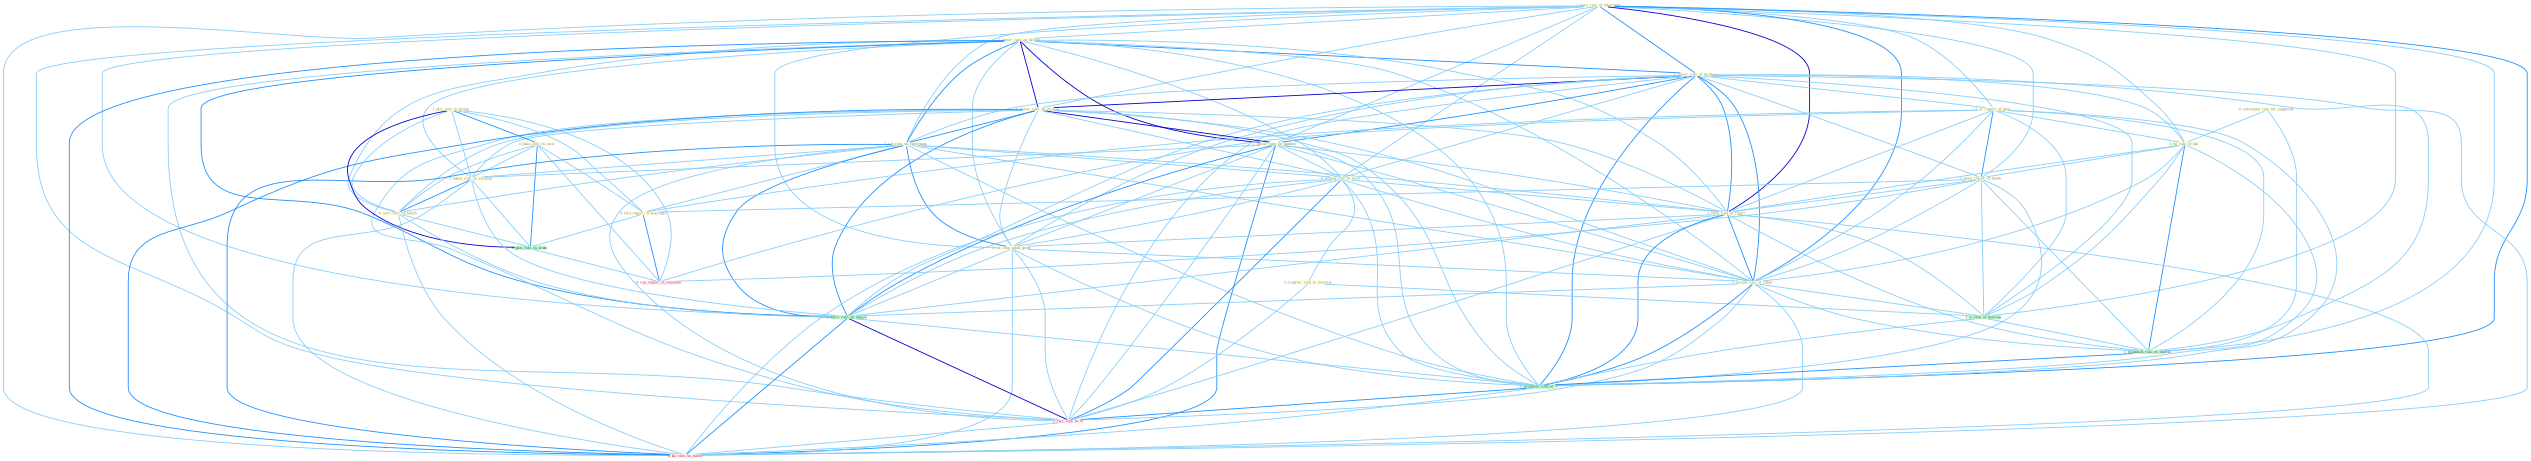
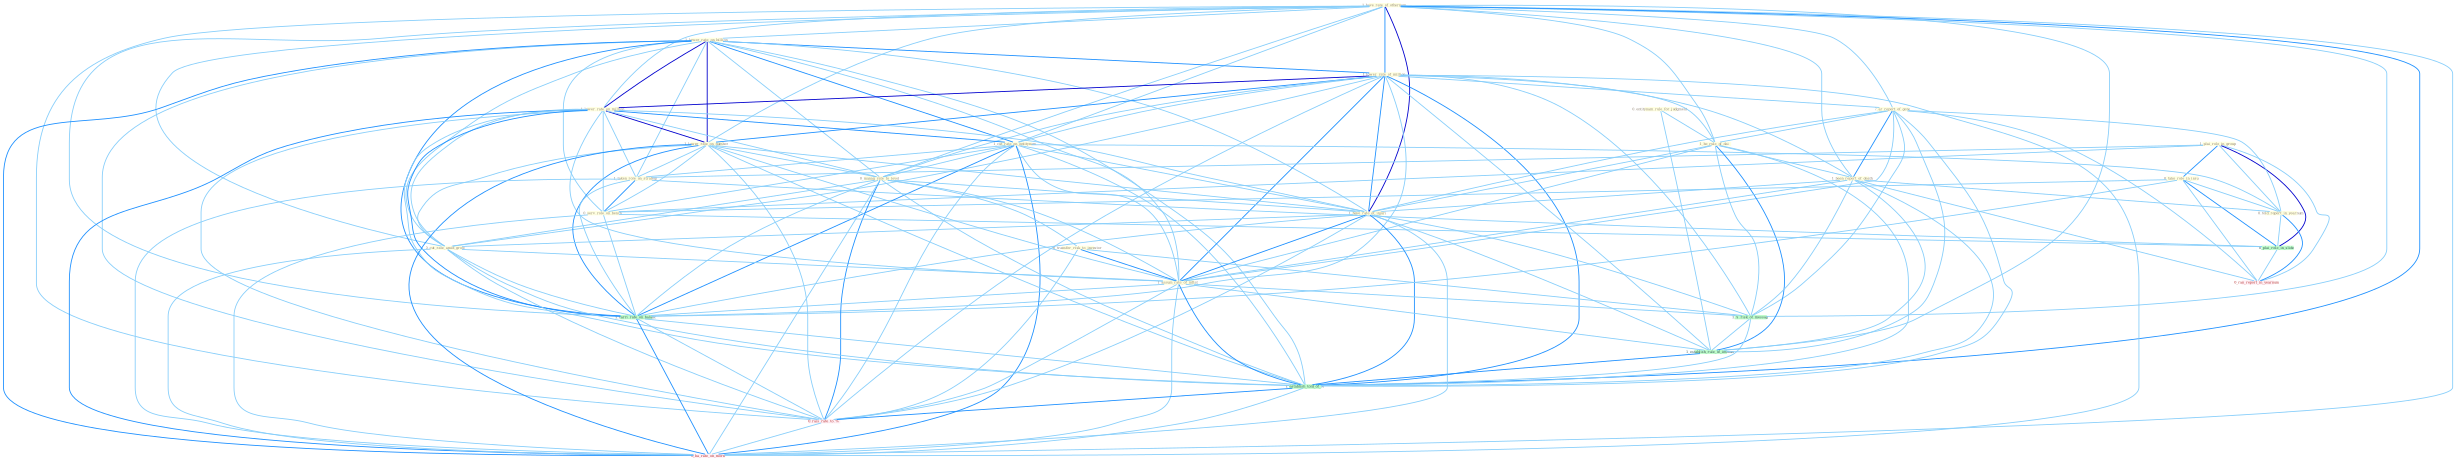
(1894, 58) -> (1107, 258)
(504, 161) -> (1456, 278)
none -> (650, 186)
(936, 216) -> none
(958, 369) -> (730, 369)
